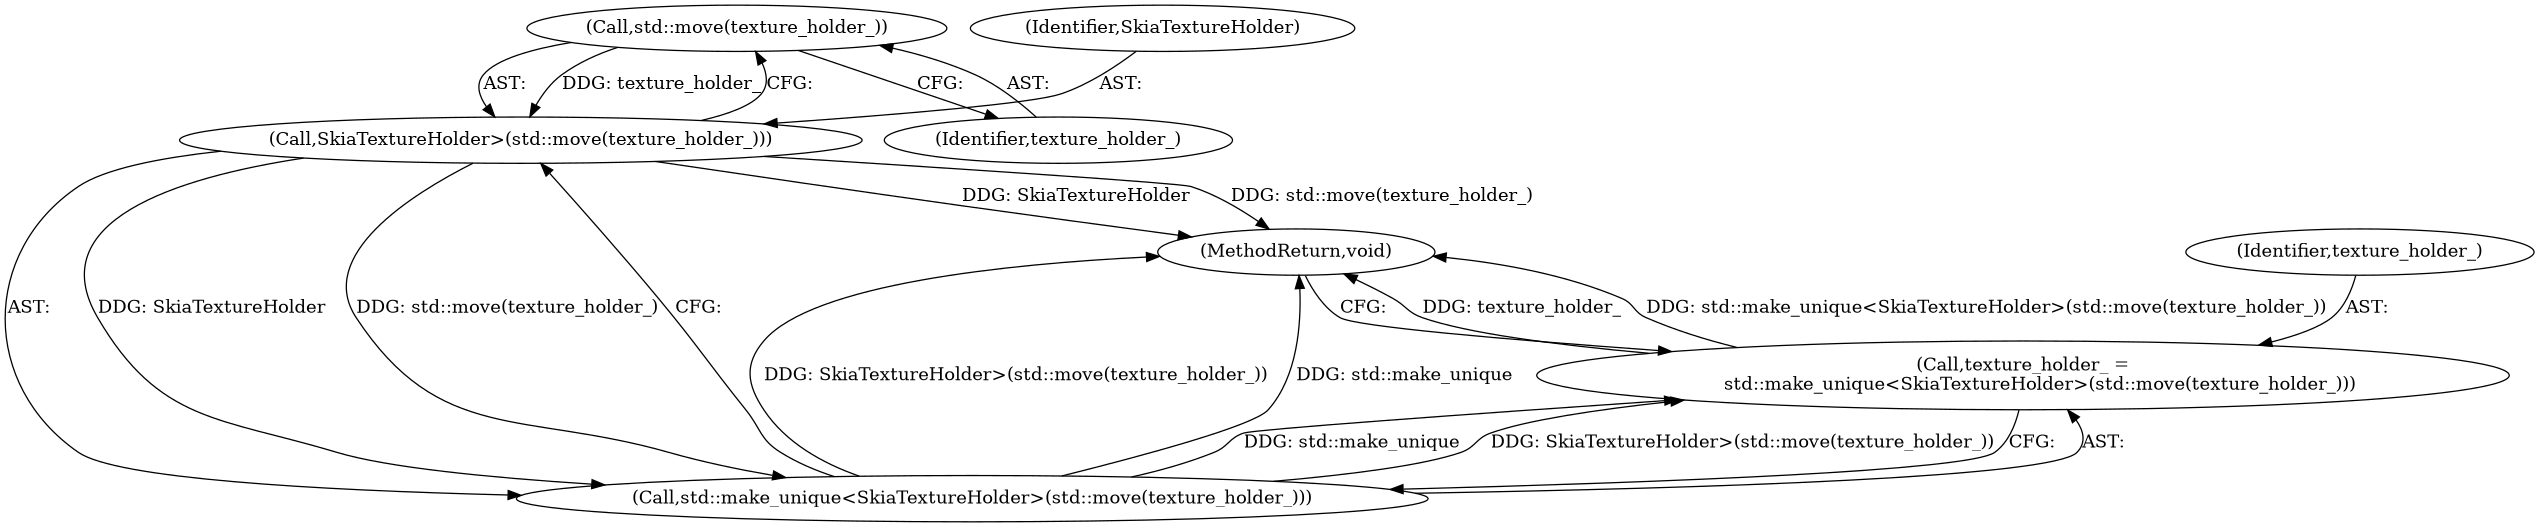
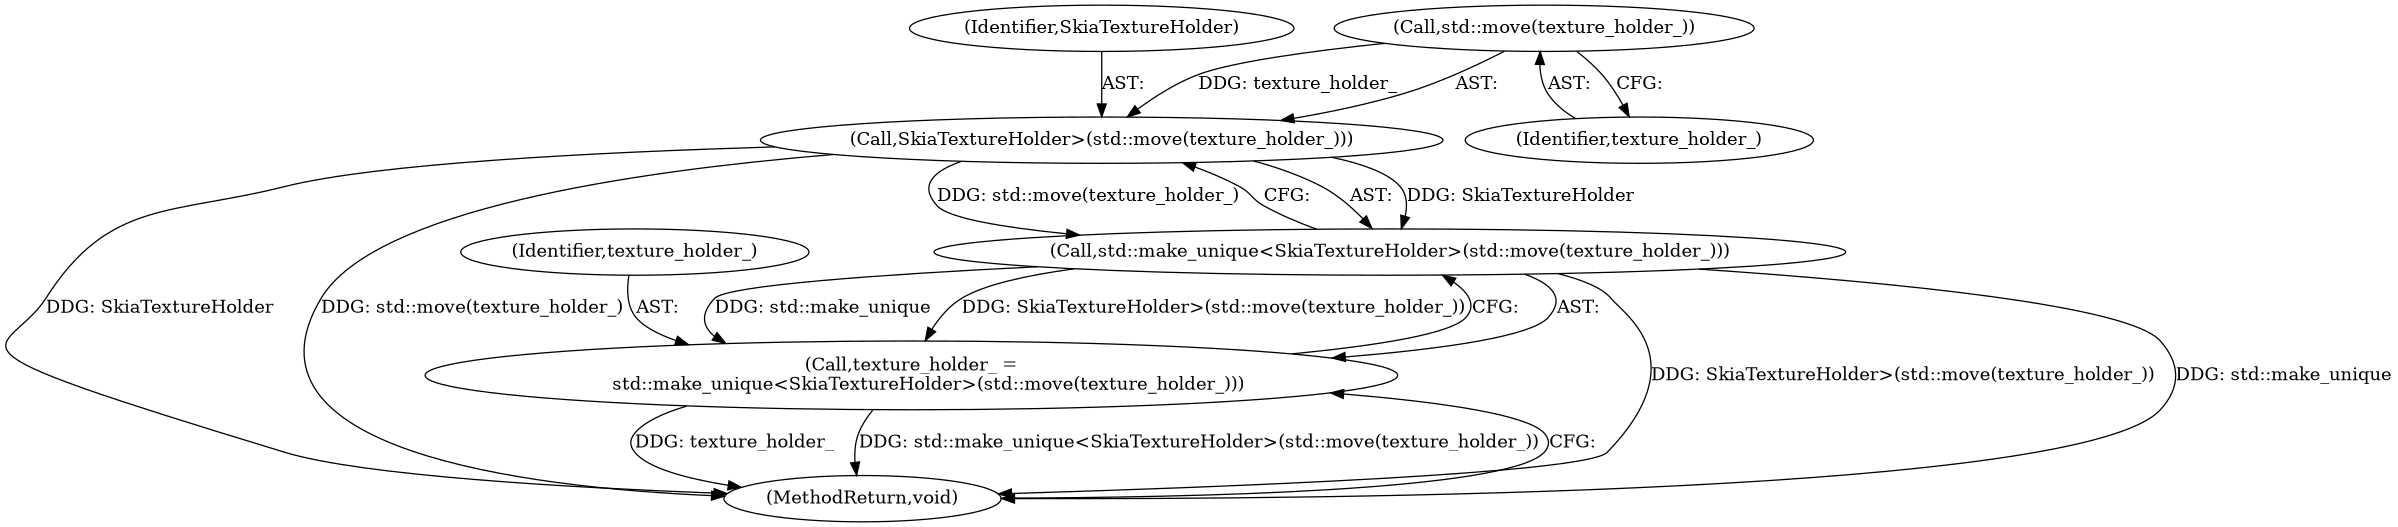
(748, 104) -> none
